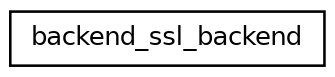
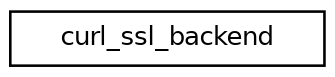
(167, 39) -> (167, 39)
